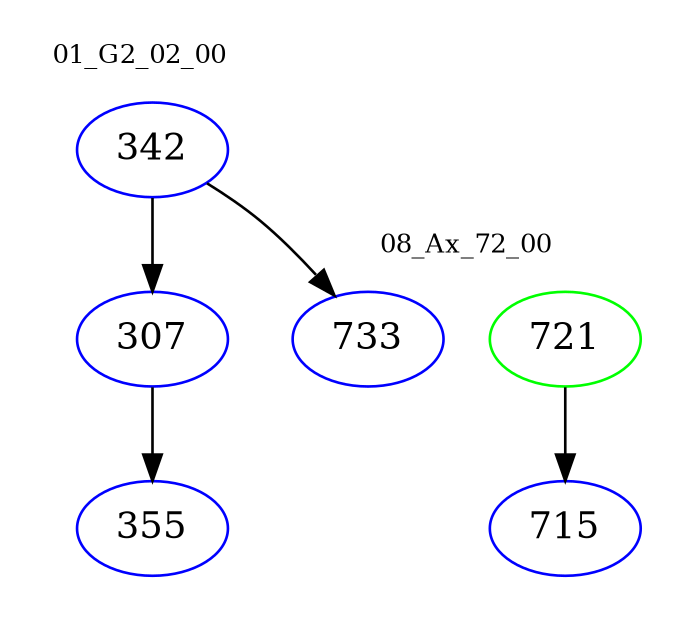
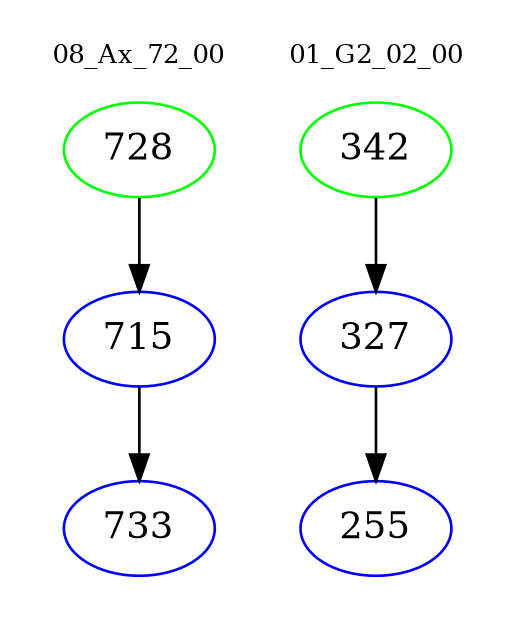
(152, 150) -> (376, 150)
(289, 247) -> (139, 421)
(152, 339) -> (376, 339)
(565, 339) -> (139, 150)
(152, 528) -> (376, 528)
